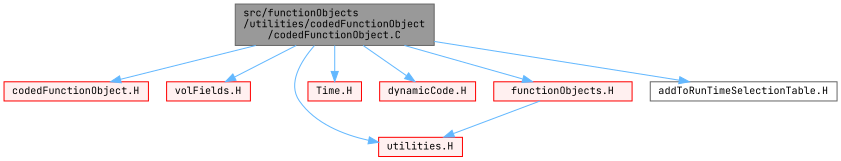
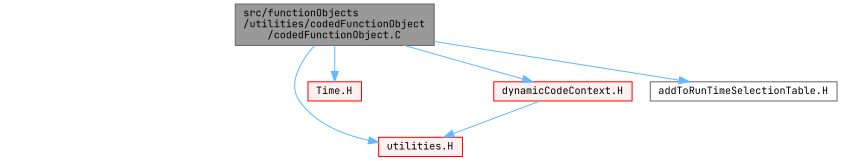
(76, 91) -> none
(209, 91) -> none
(428, 91) -> none
(563, 91) -> (563, 91)
